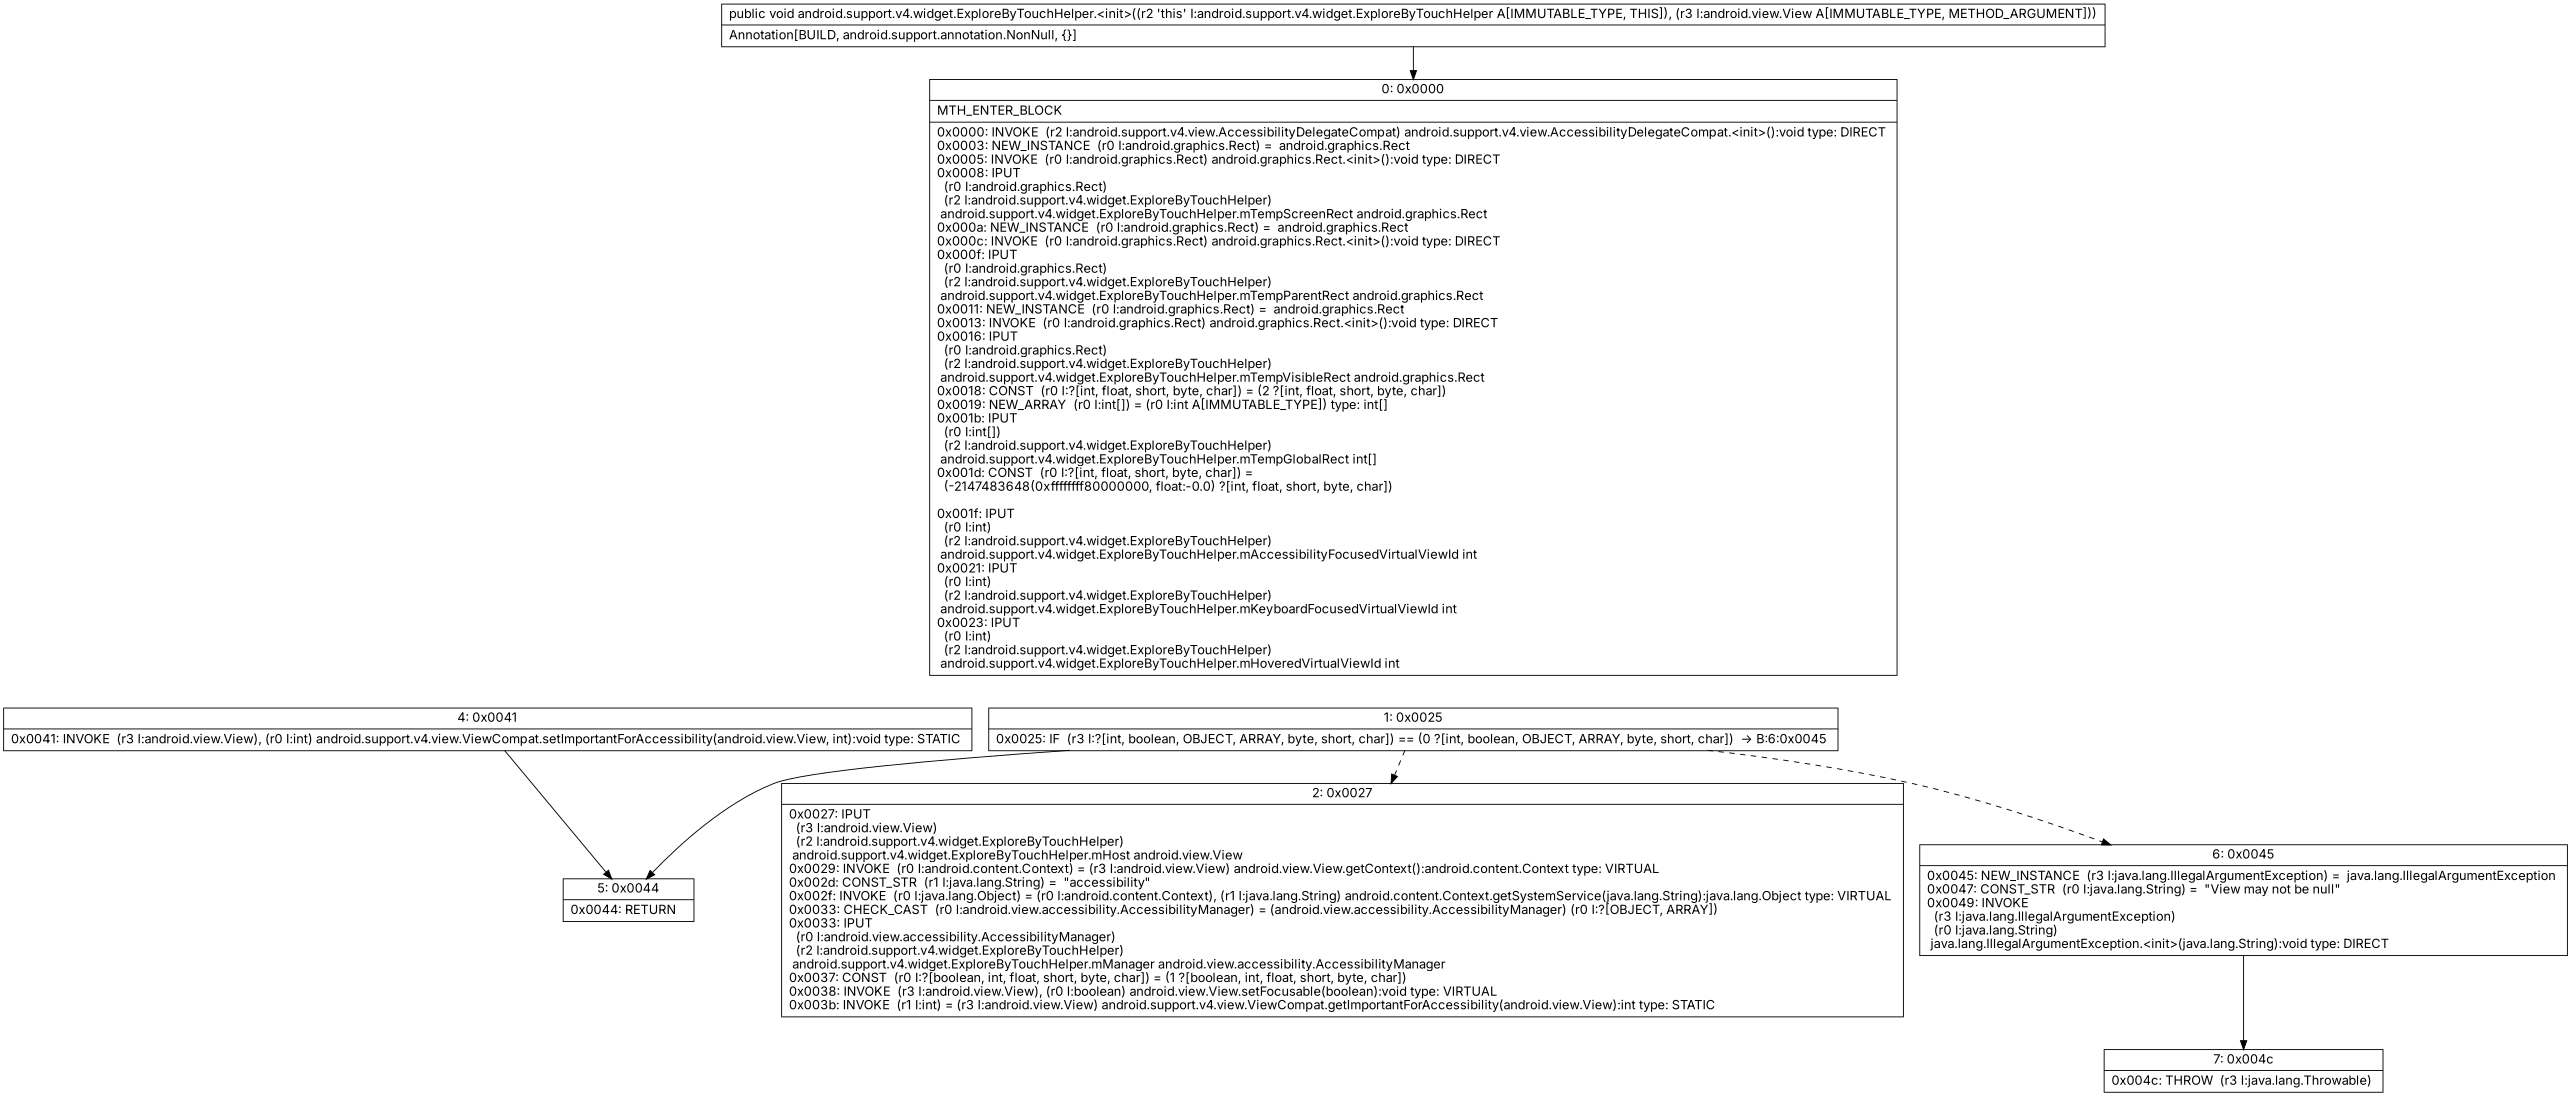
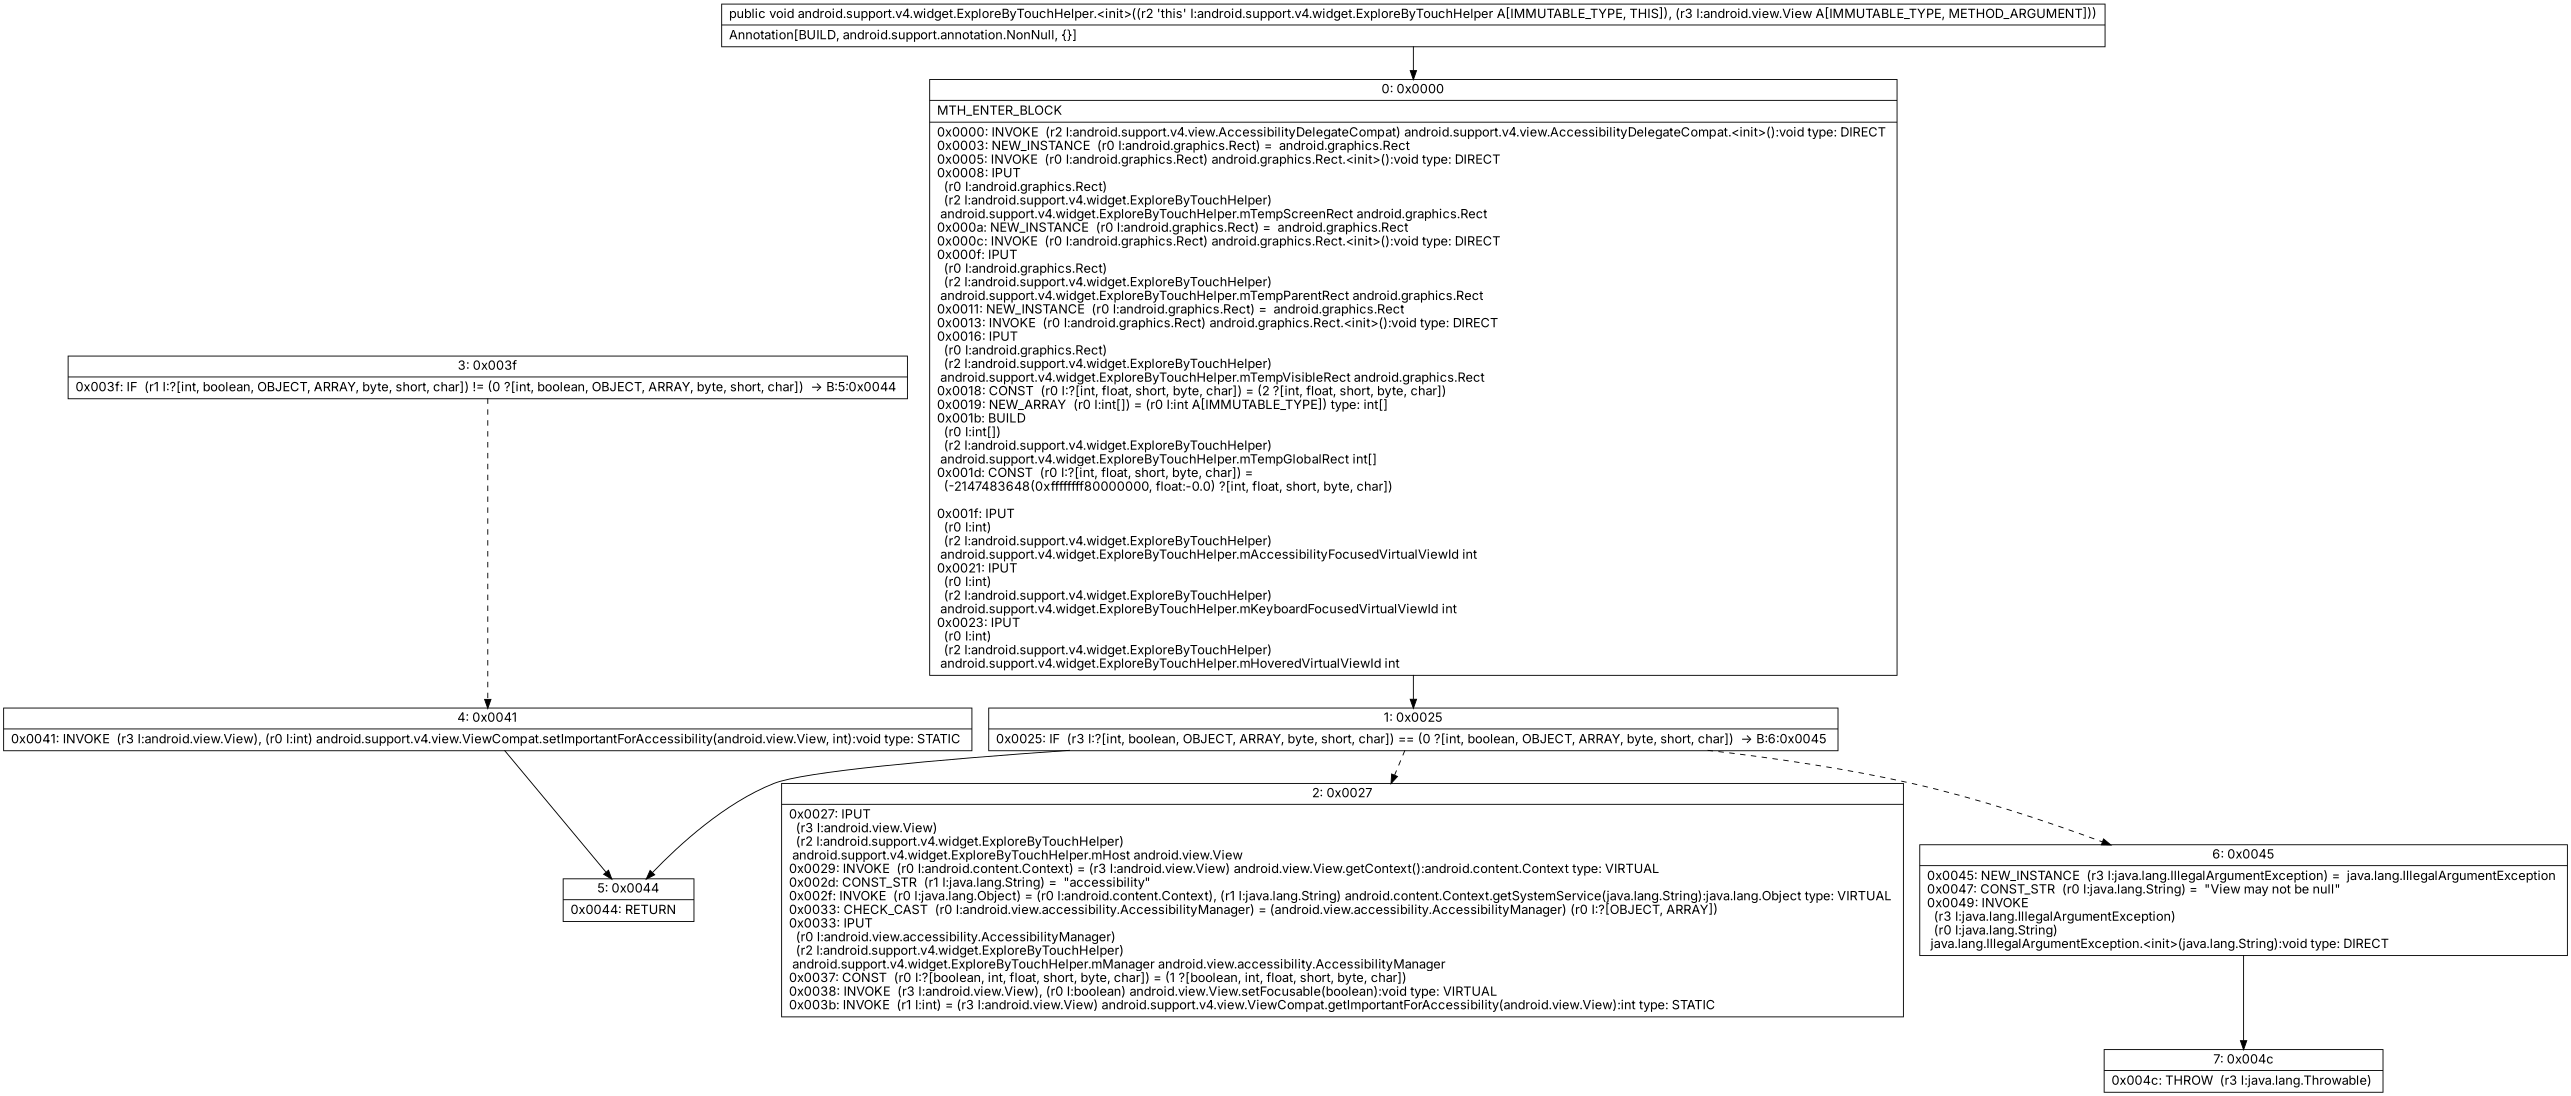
none -> (488, 377)
(981, 419) -> (985, 419)
none -> (1413, 687)
